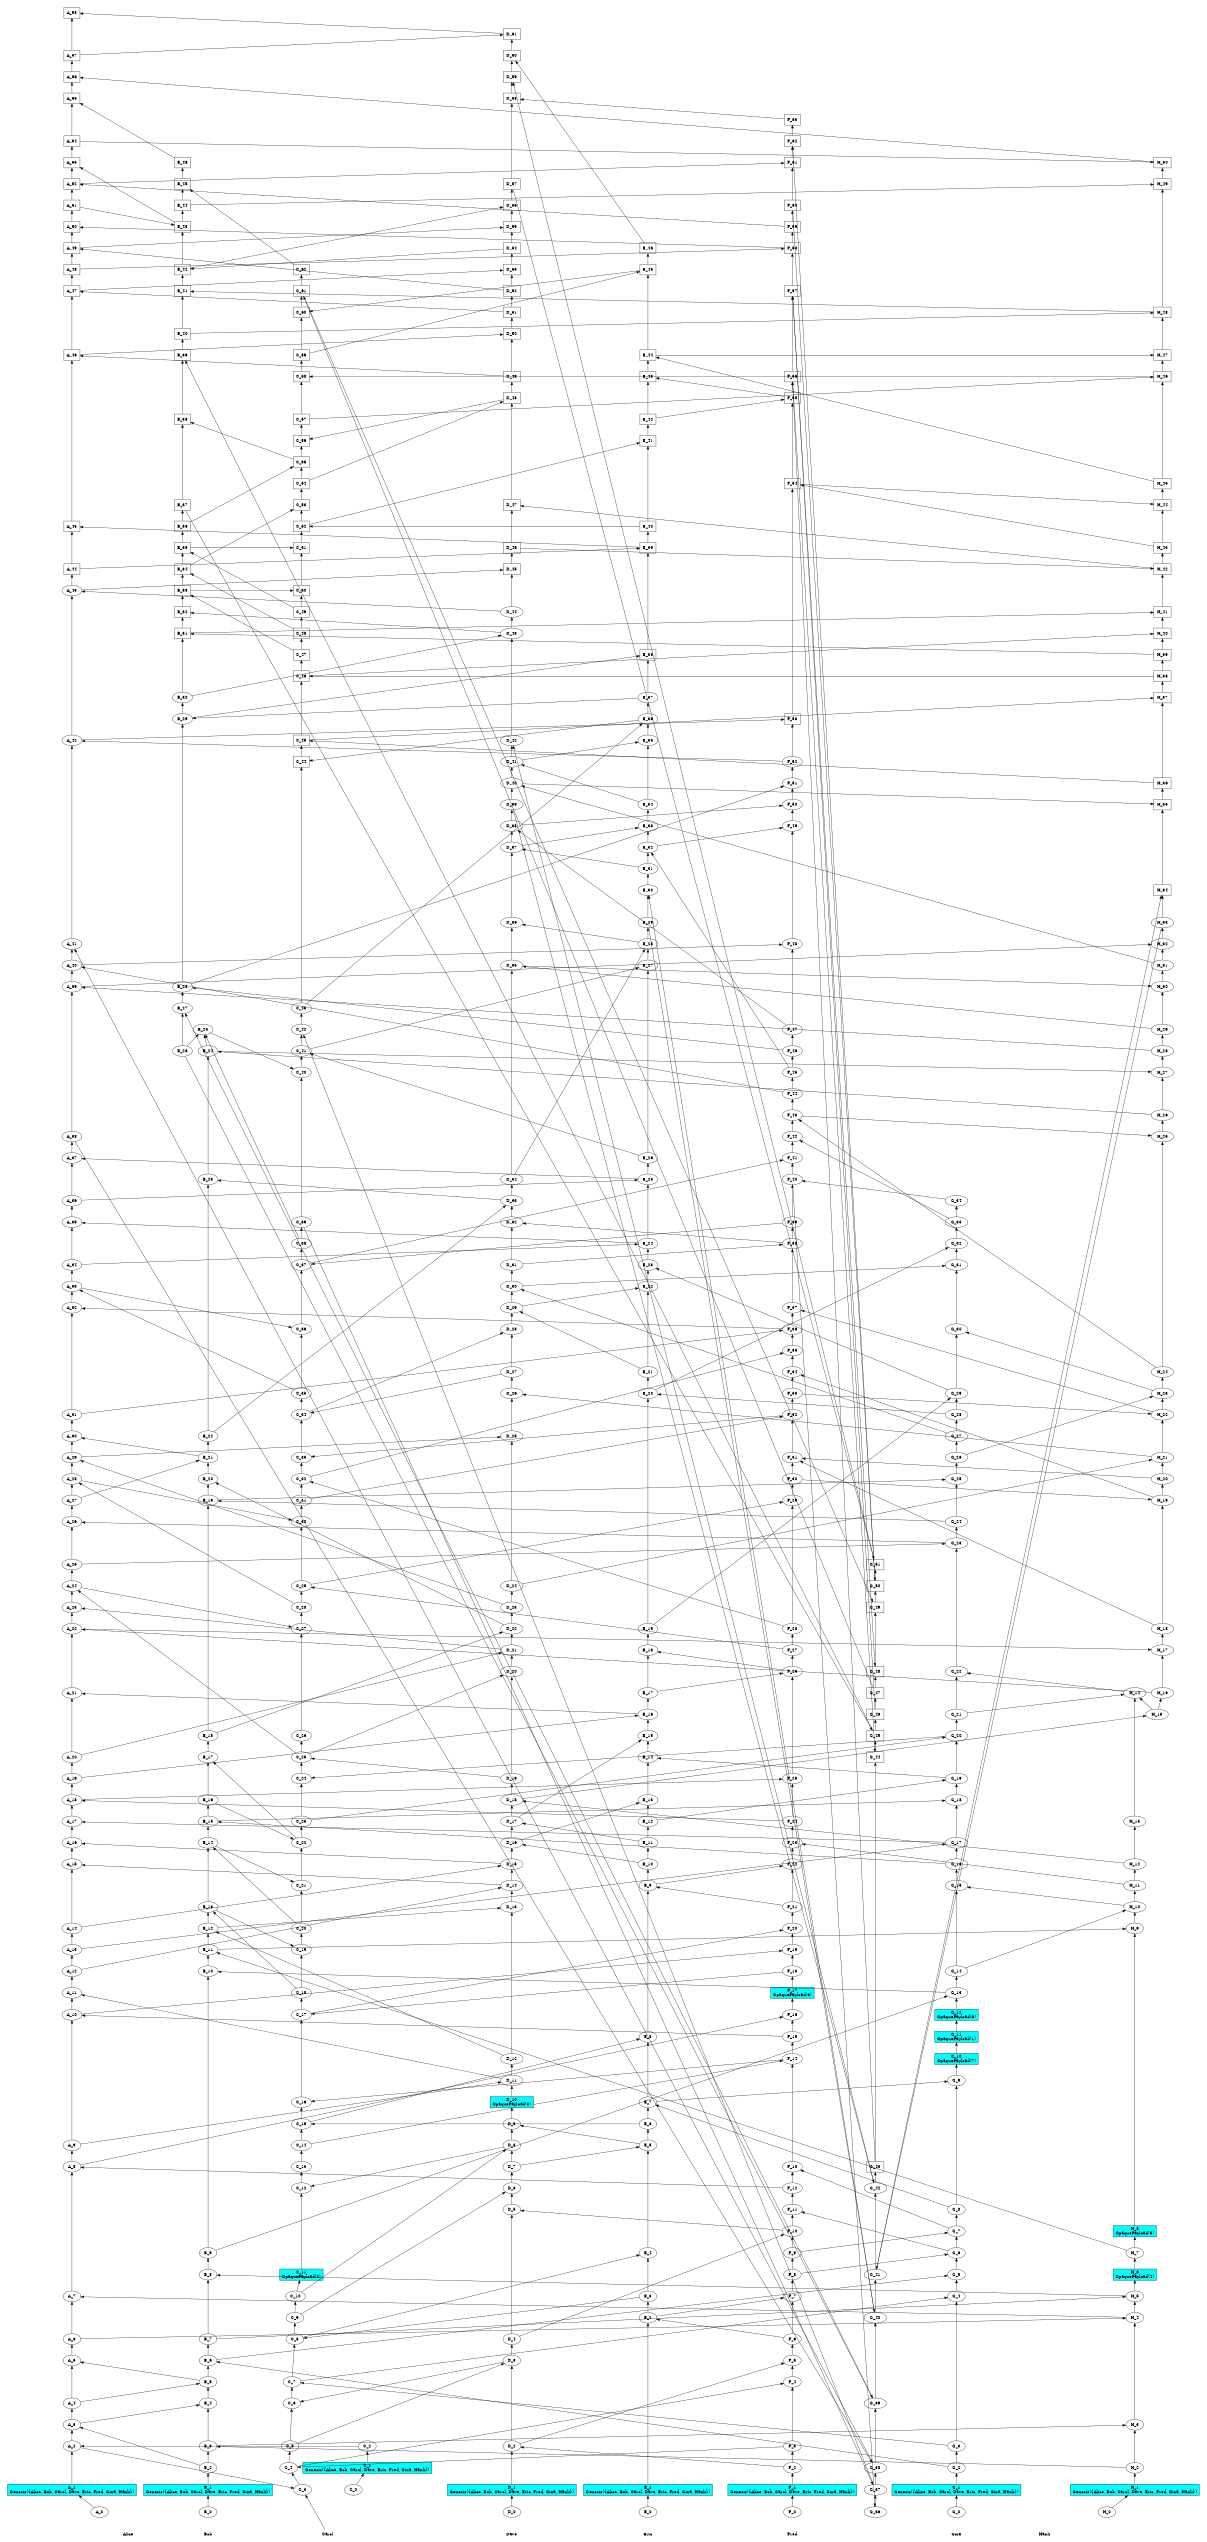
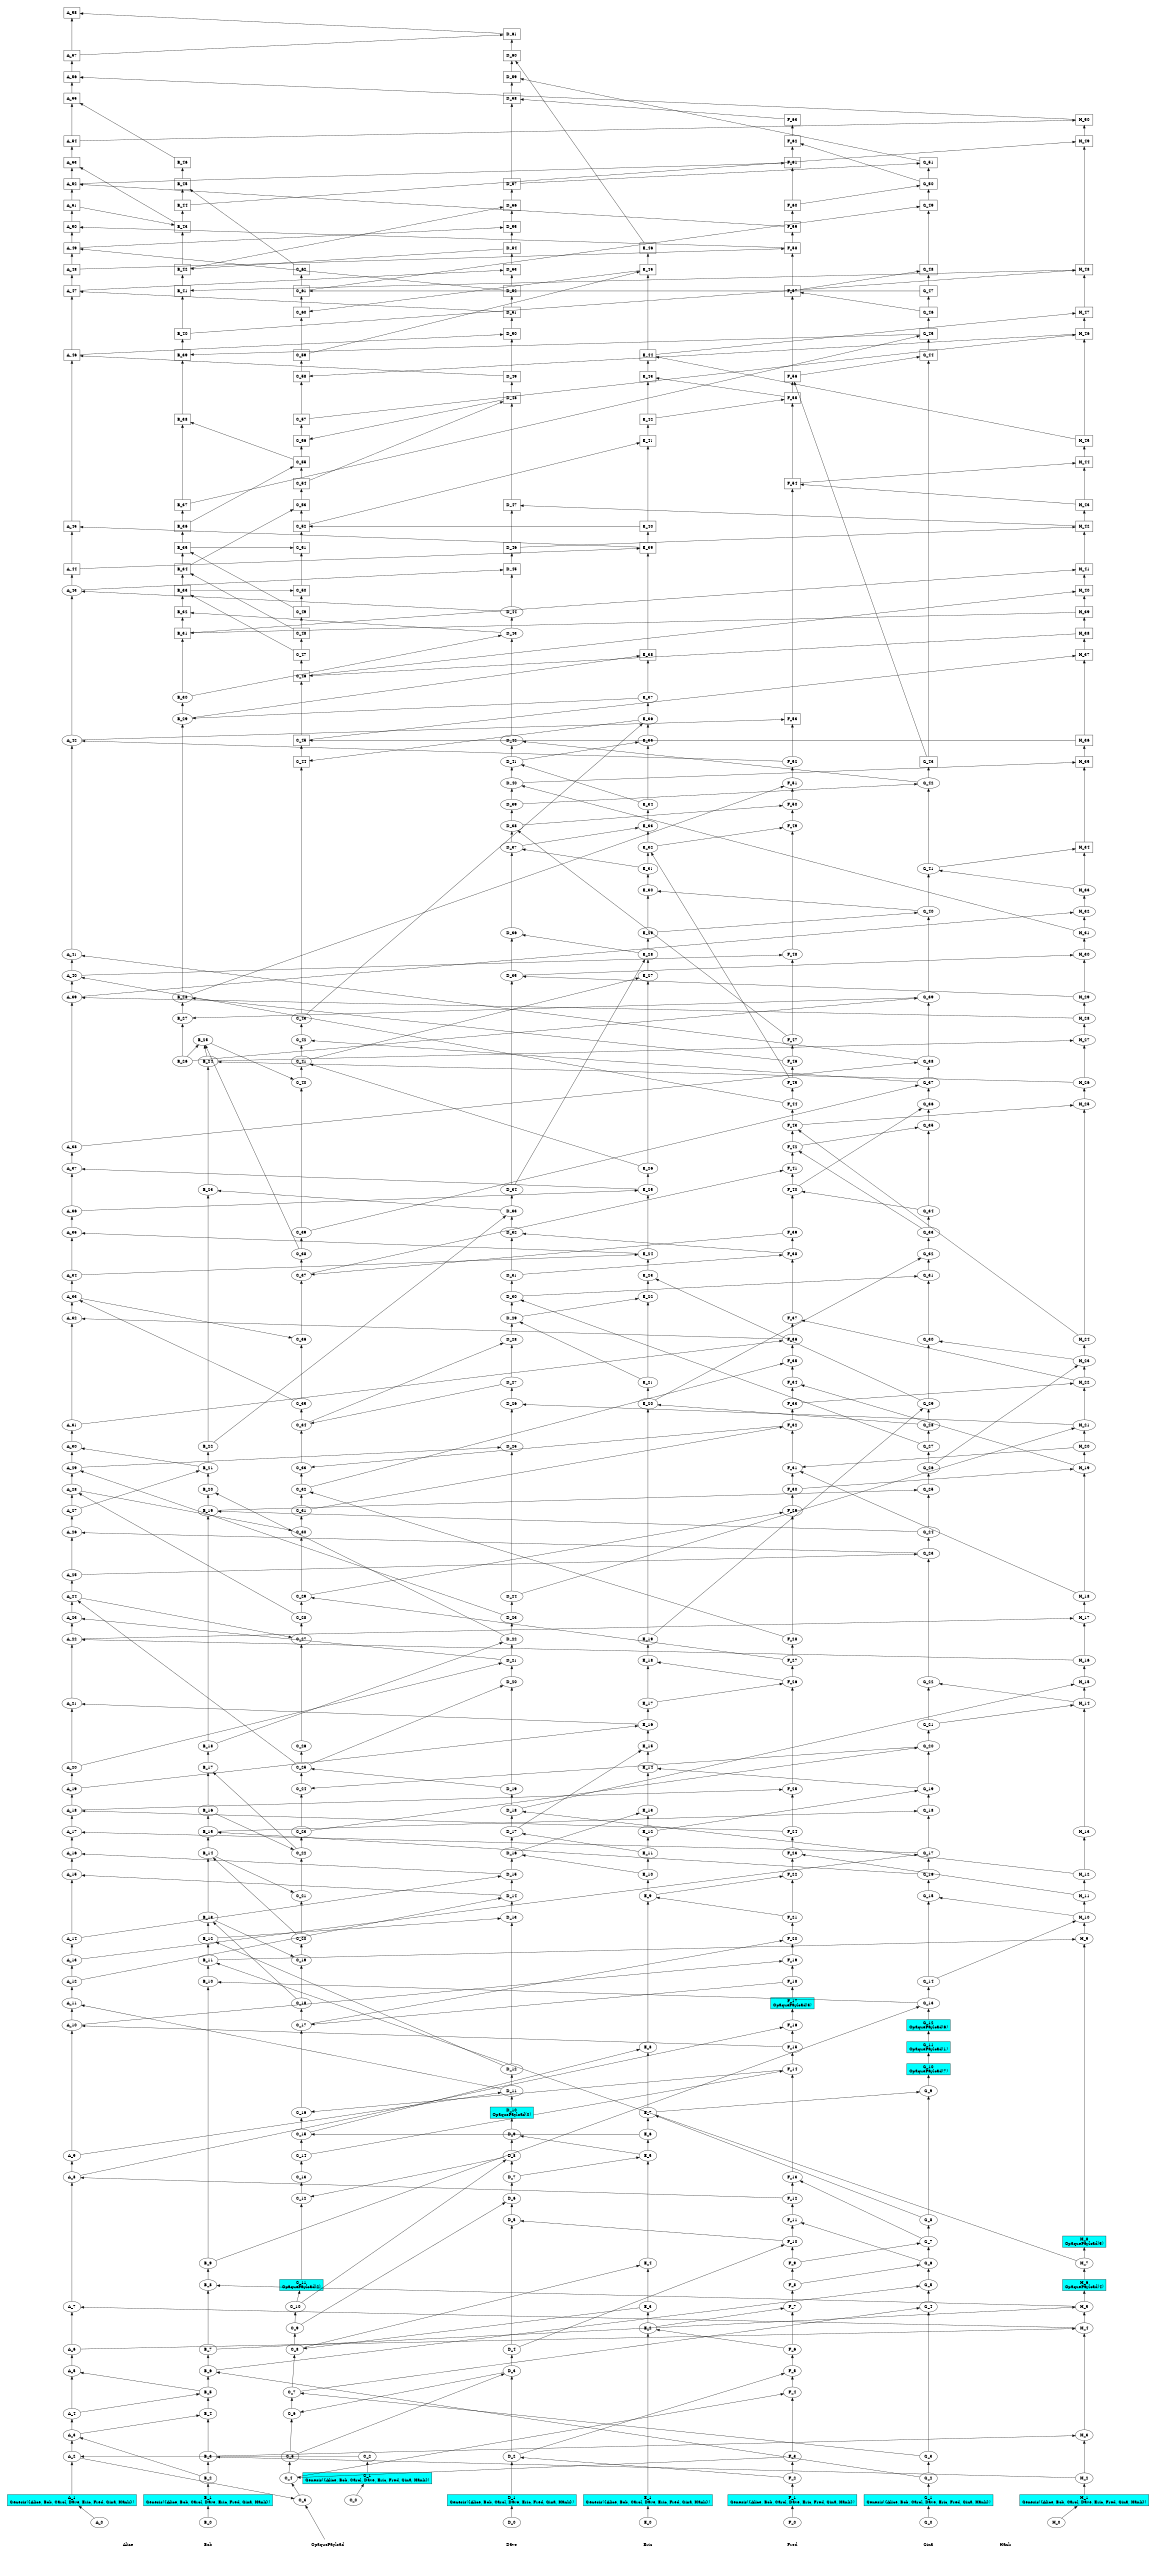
none -> (929, 1126)
(1147, 1705) -> (1084, 1694)
(328, 2534) -> (328, 2545)
